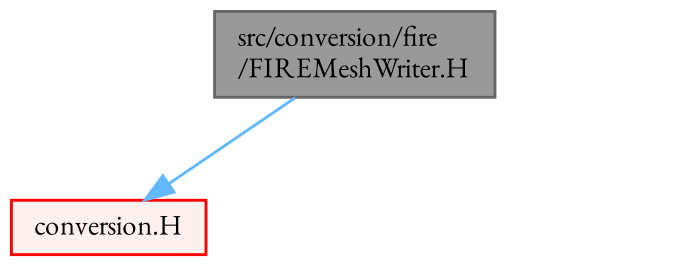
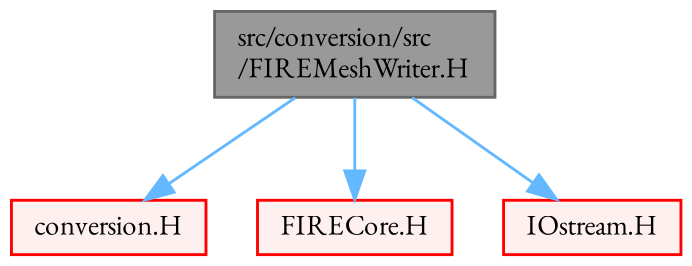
(355, 54) -> (355, 54)
none -> (355, 227)
none -> (592, 227)
